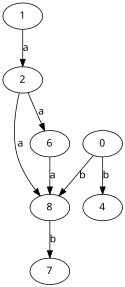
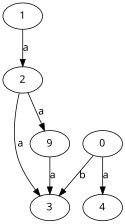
(50, 144) -> (50, 144)
(106, 176) -> (106, 176)
(50, 208) -> (50, 208)
(50, 271) -> none
